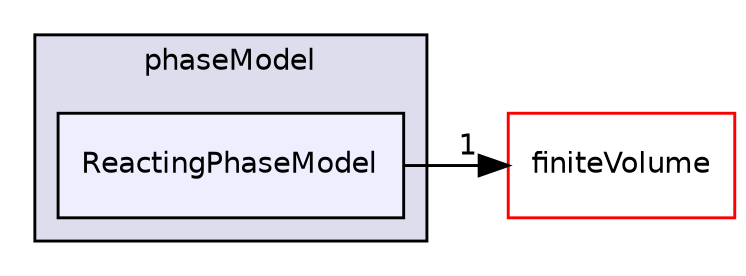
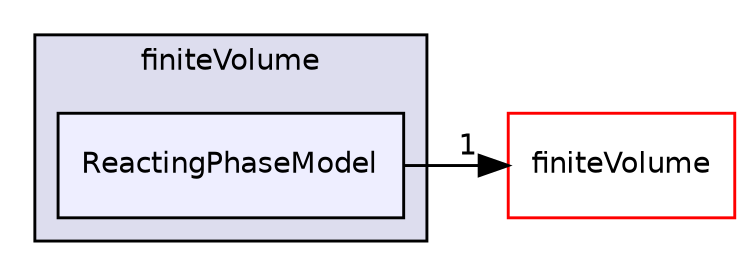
(231, 62) -> (231, 62)
